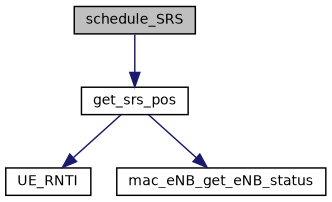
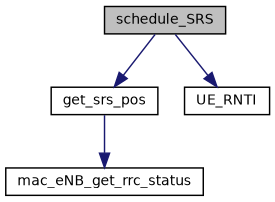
(97, 136) -> (192, 55)
(221, 182) -> (105, 182)
